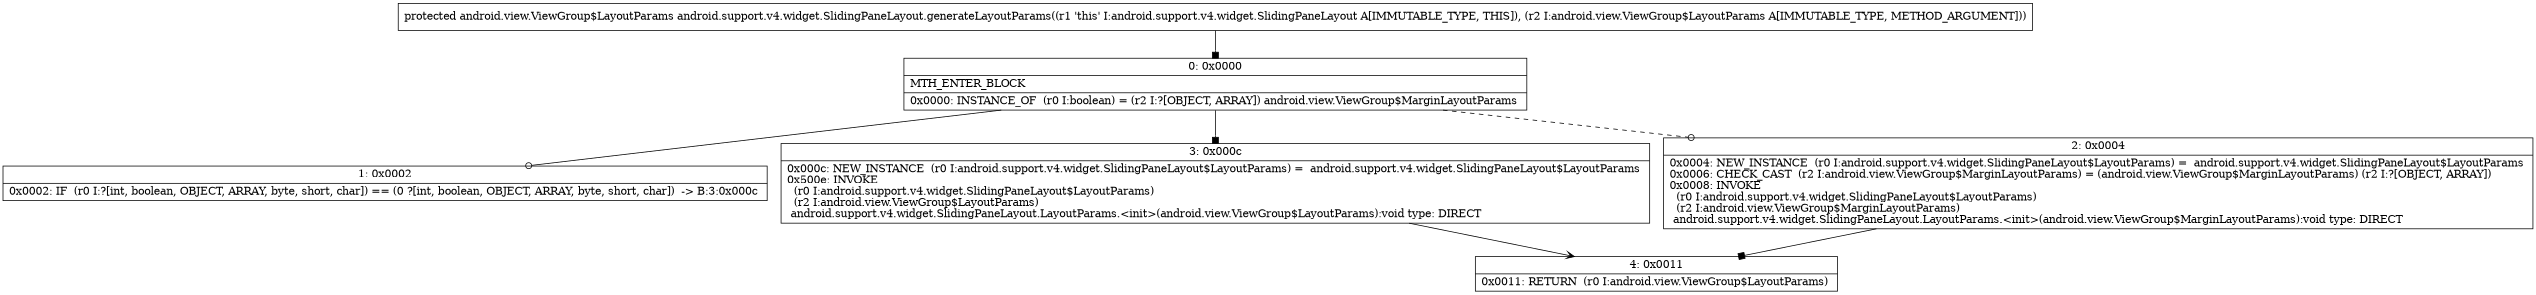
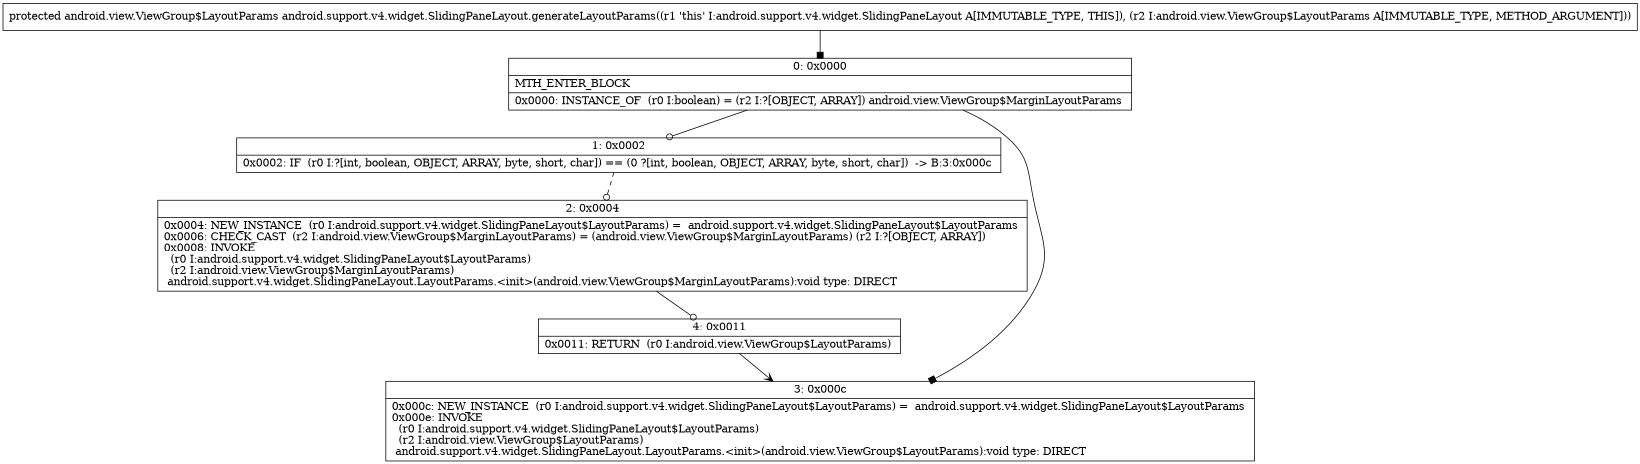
(1566, 124) -> (611, 183)
(836, 180) -> (441, 418)
(1488, 239) -> (753, 365)
(1811, 242) -> (673, 303)
